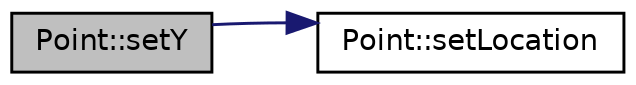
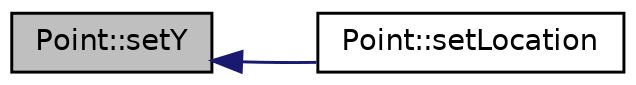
(249, 23) -> (279, 62)
